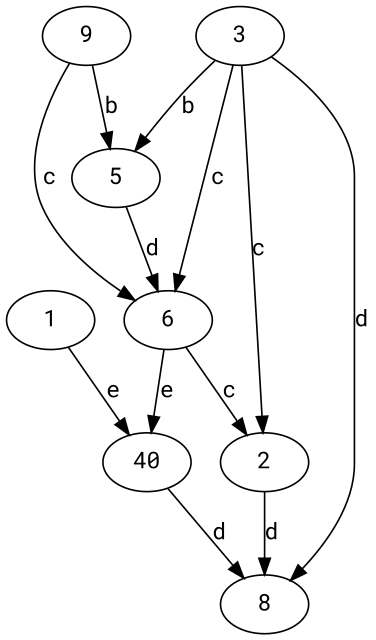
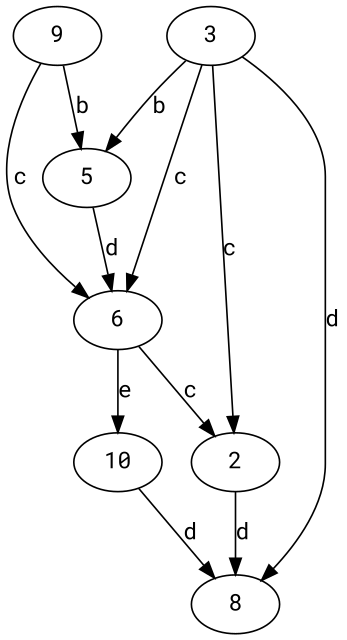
(51, 320) -> none
(147, 462) -> (118, 462)
